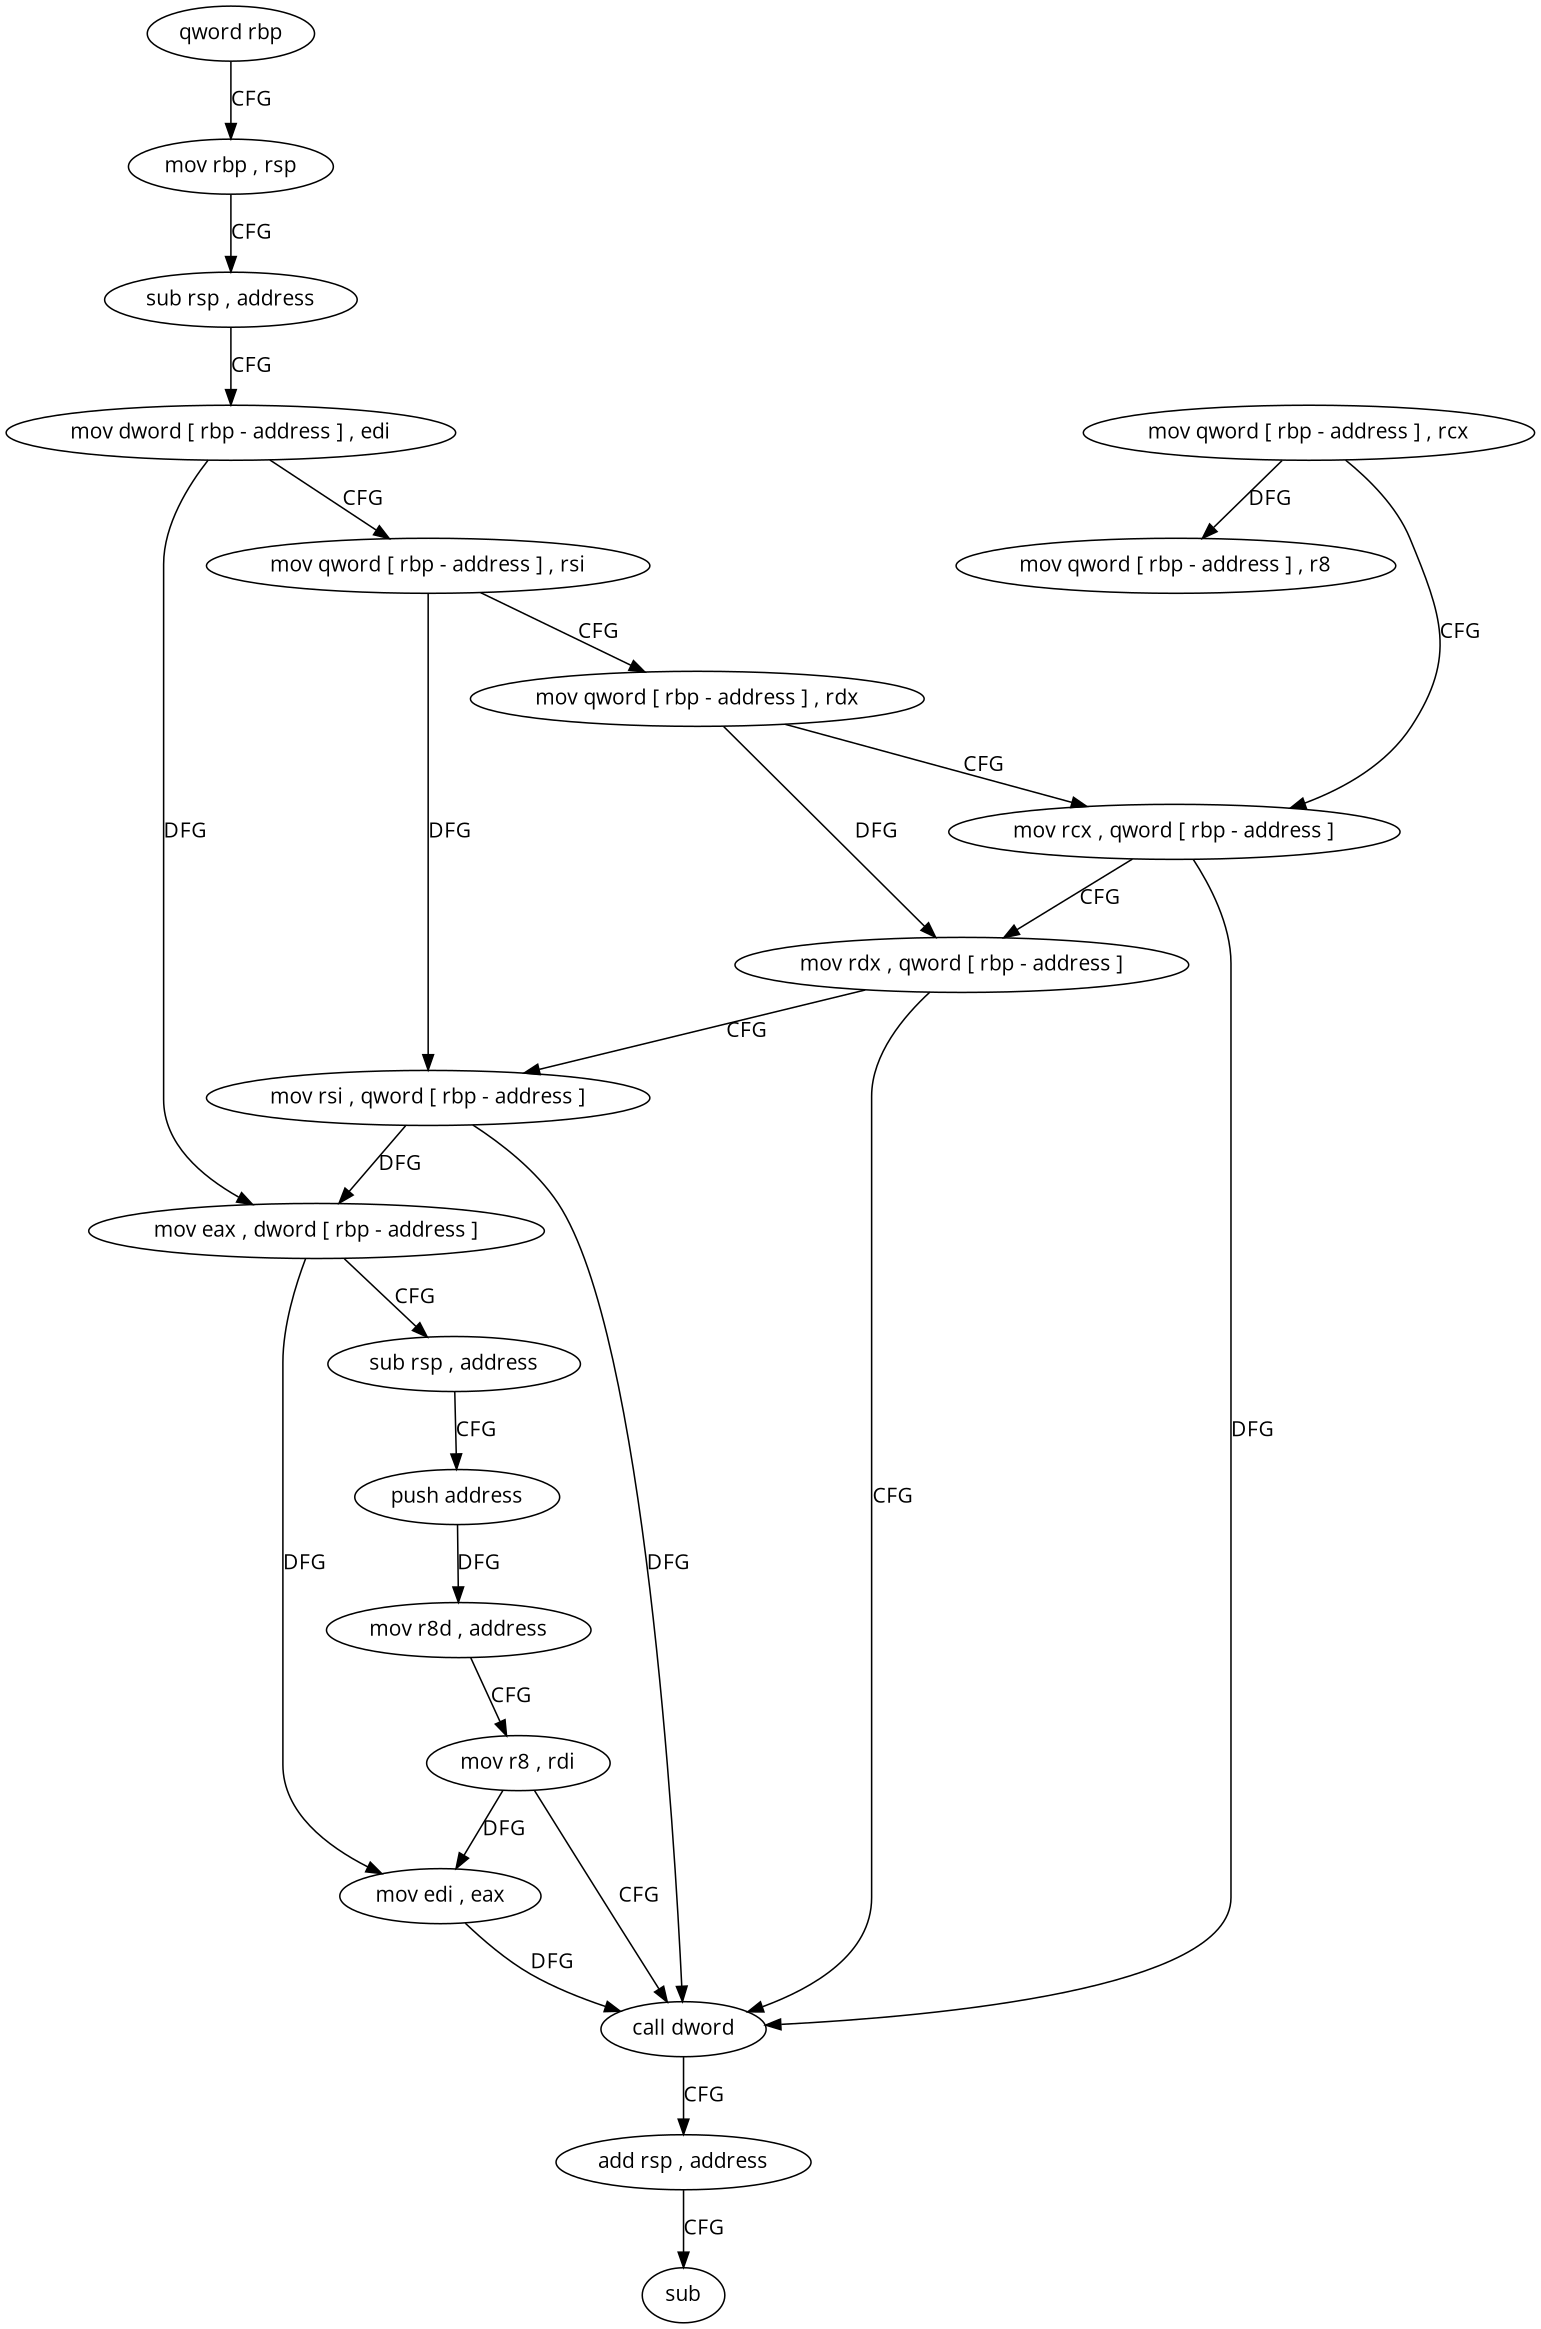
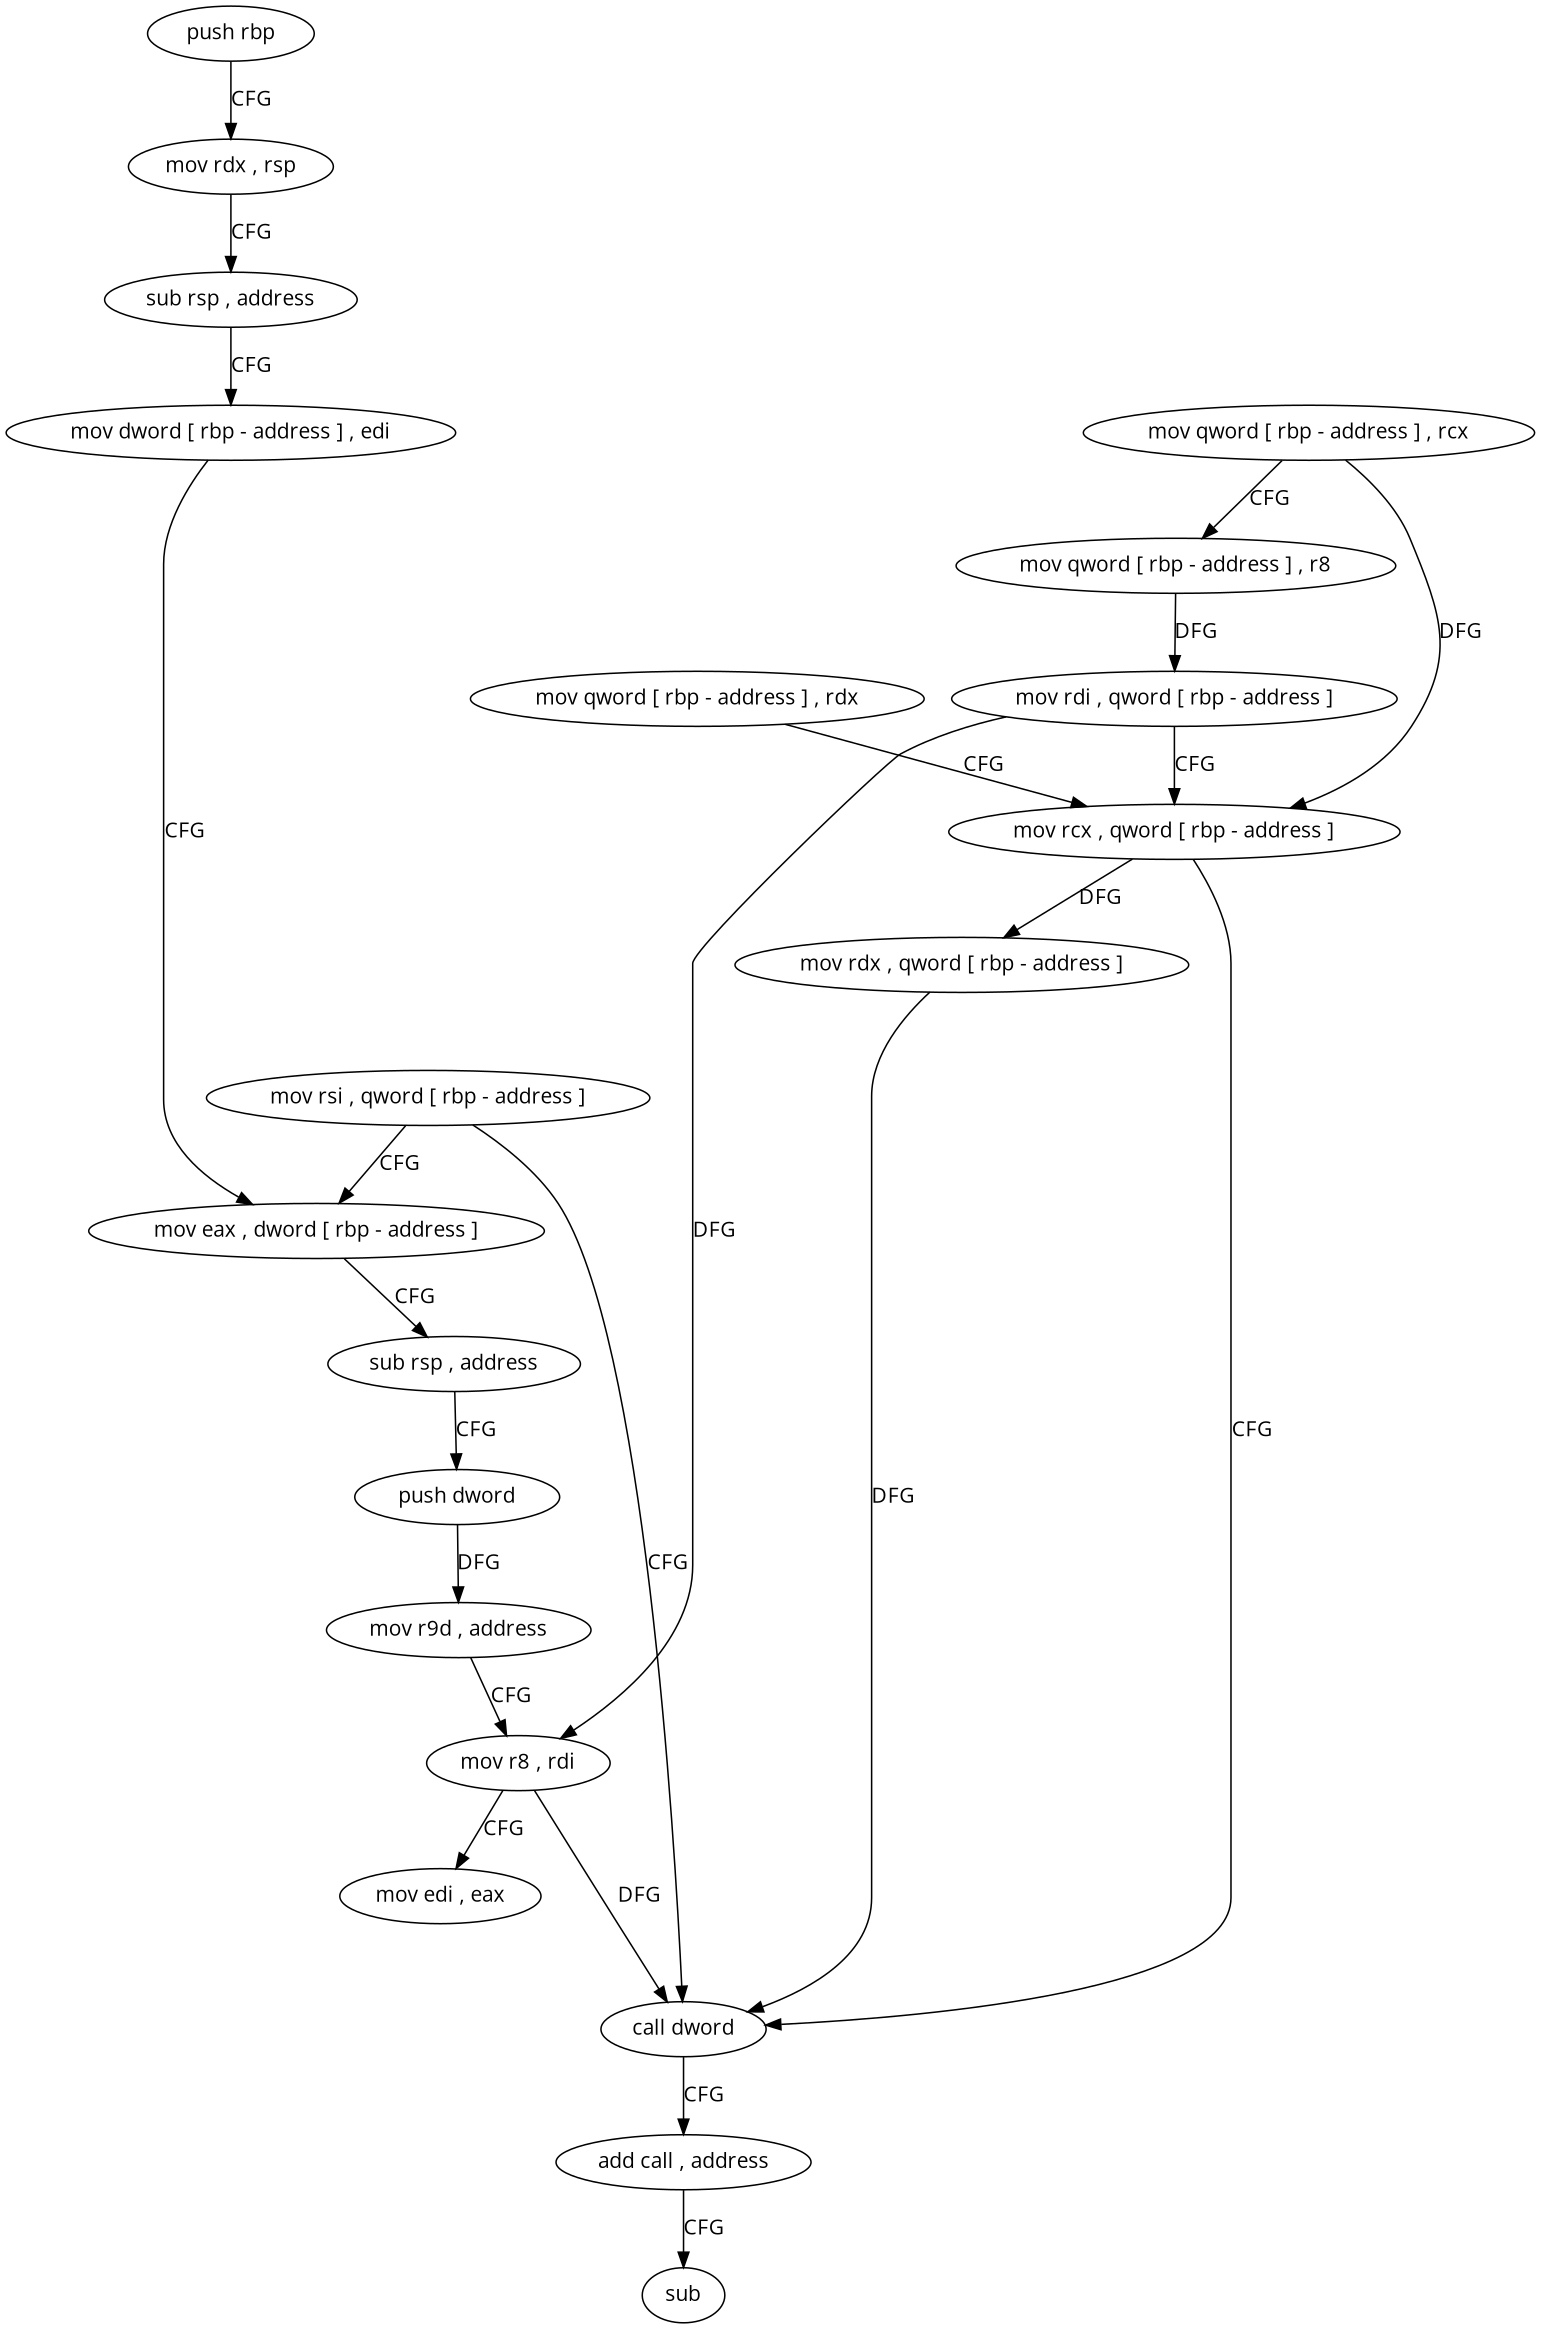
(231, 34) -> (231, 34)
(231, 167) -> (231, 167)
(1271, 499) -> (1271, 499)
(428, 566) -> none
(1461, 632) -> (1461, 632)
none -> (1174, 699)
(824, 827) -> none
(186, 832) -> (186, 832)
(1101, 898) -> (1101, 898)
(702, 1030) -> none
(401, 1164) -> (401, 1164)
(1253, 1431) -> (1253, 1431)
(457, 1497) -> (457, 1497)
(894, 1497) -> (894, 1497)
(669, 1564) -> (669, 1564)
(283, 1580) -> none
(459, 1630) -> (459, 1630)
(505, 1830) -> (505, 1830)
(640, 1896) -> (640, 1896)
(530, 1974) -> none
(684, 2162) -> (684, 2162)
